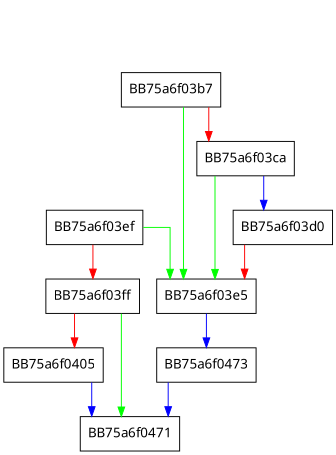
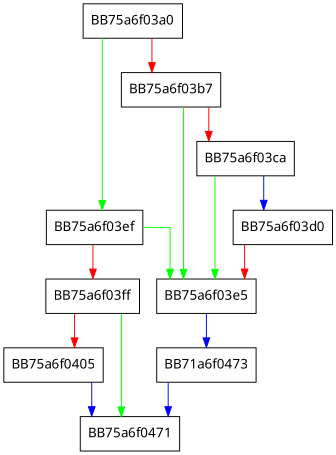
none -> (133, 21)
(206, 365) -> (206, 365)
